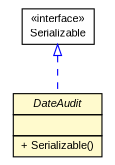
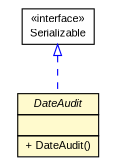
(58, 146) -> (58, 146)
